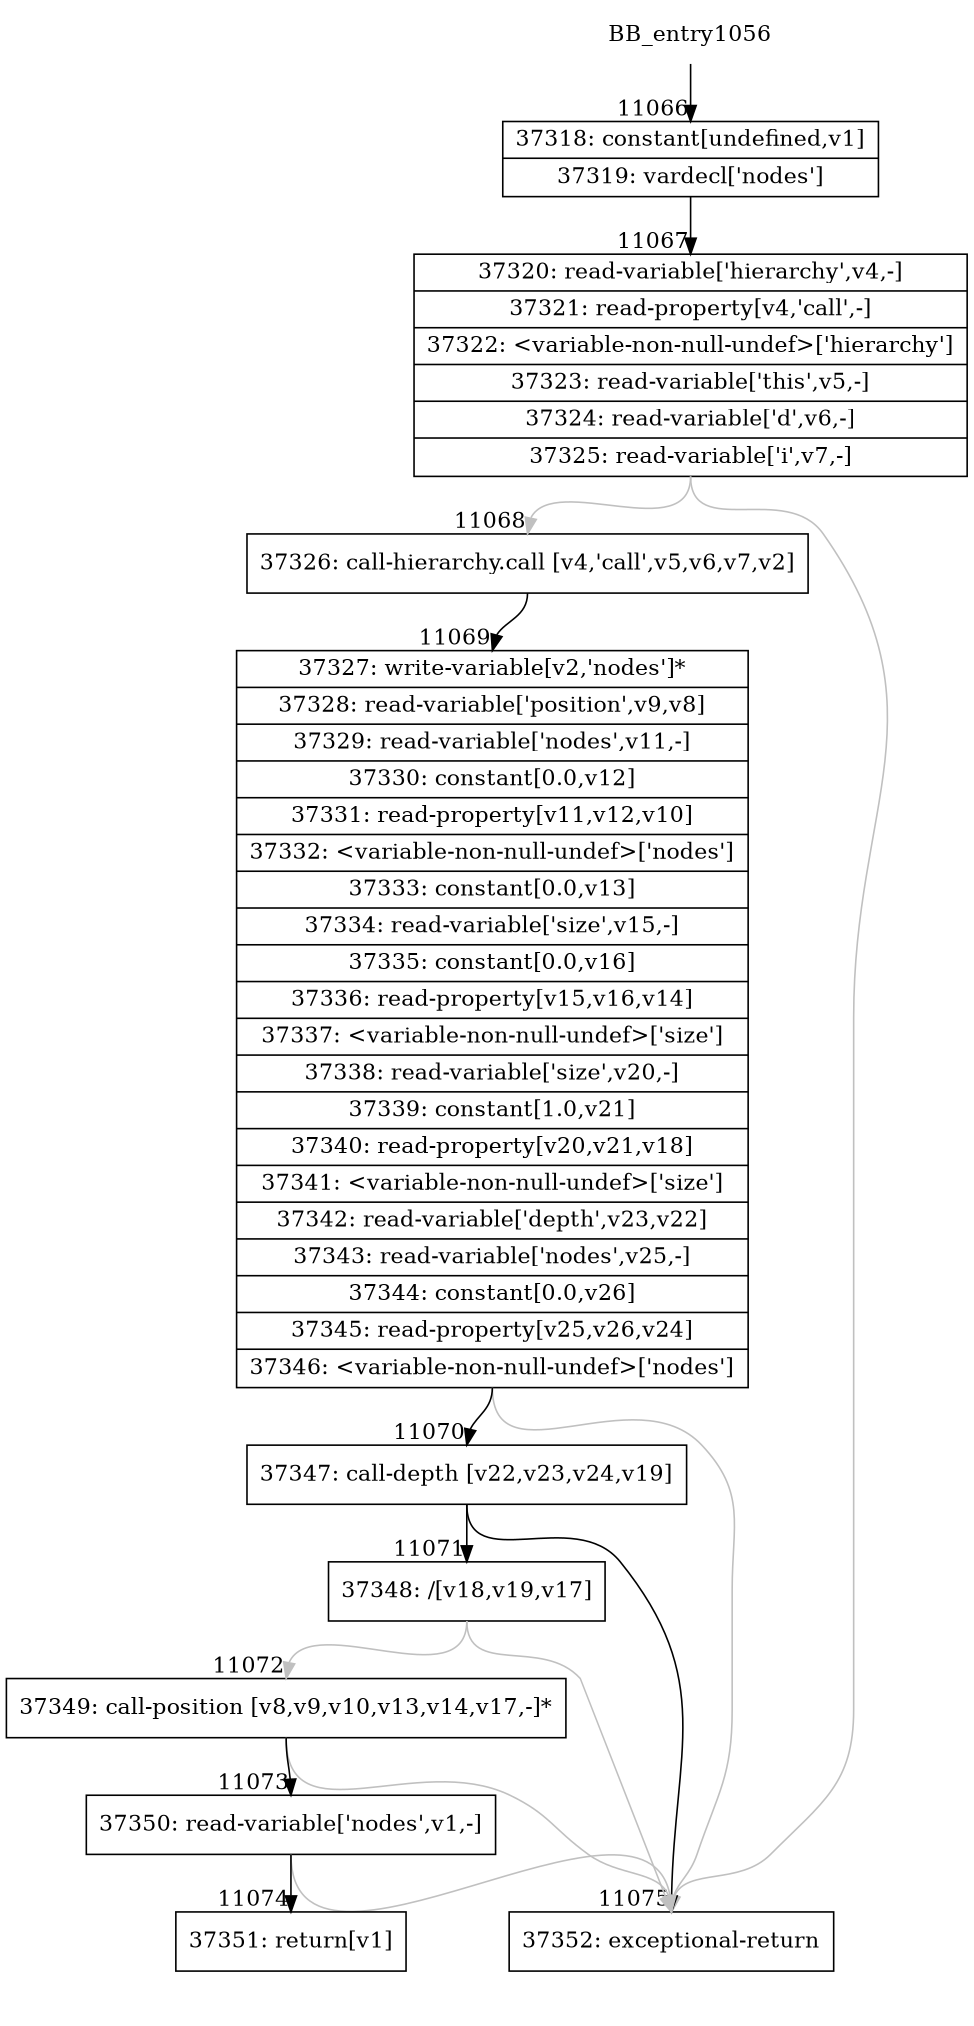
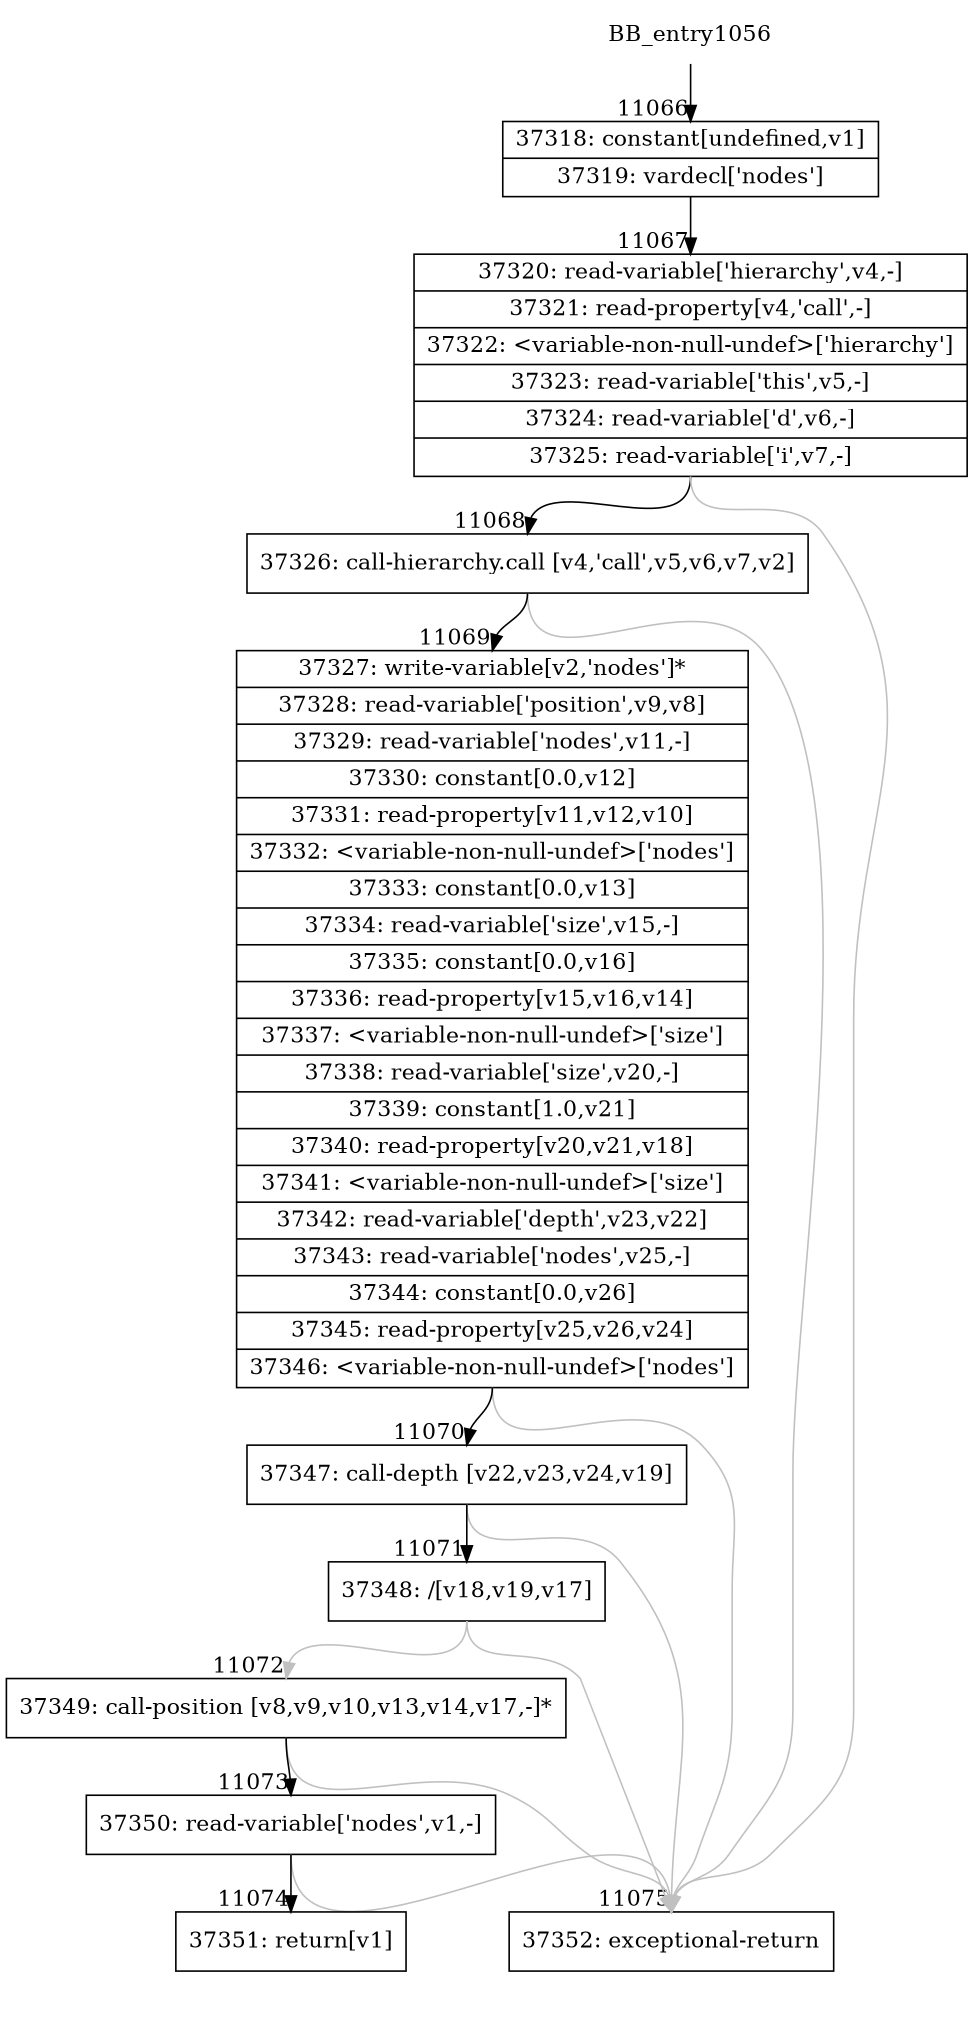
(617, 506) -> (617, 506)
none -> (815, 1155)
(664, 1633) -> (664, 1633)
